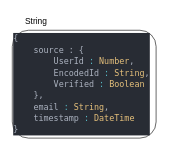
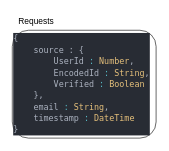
(36, 21) -> (36, 21)
